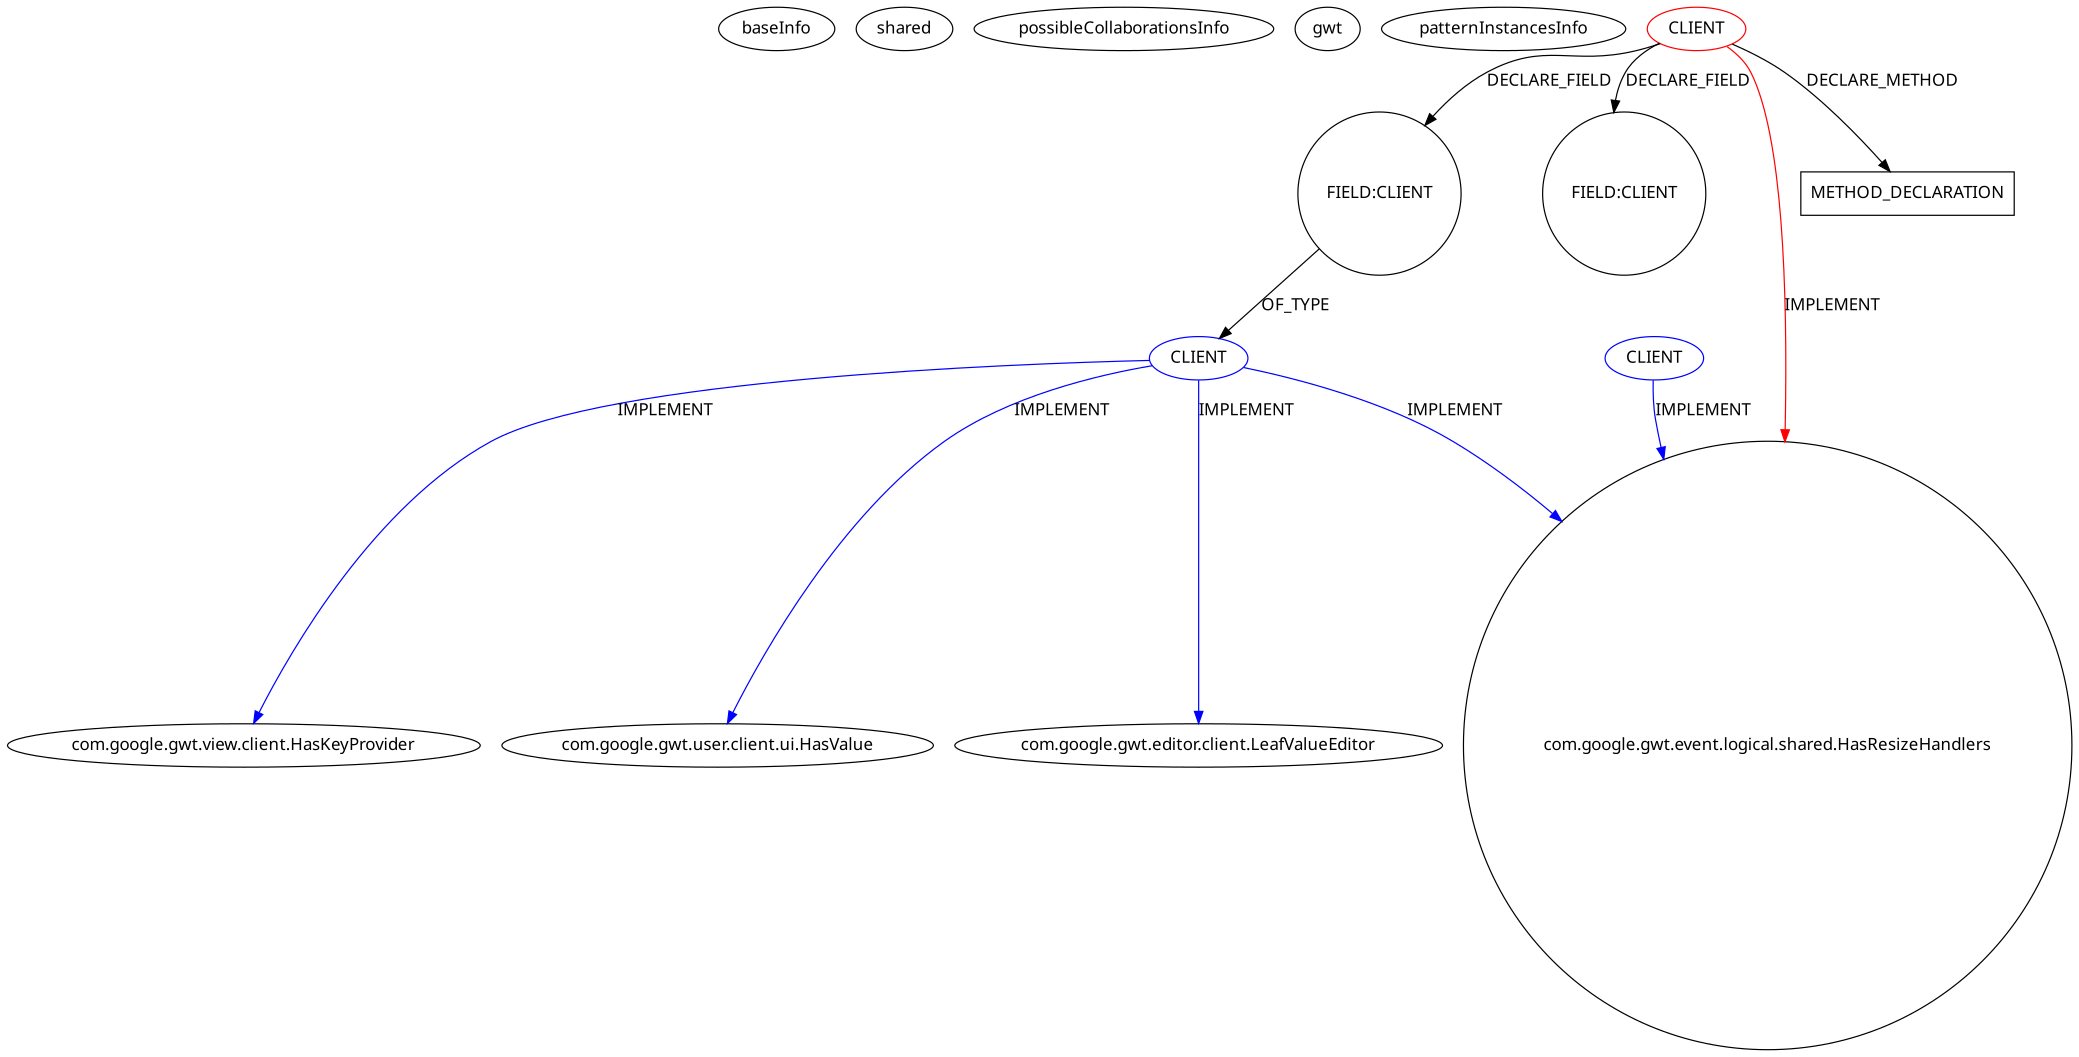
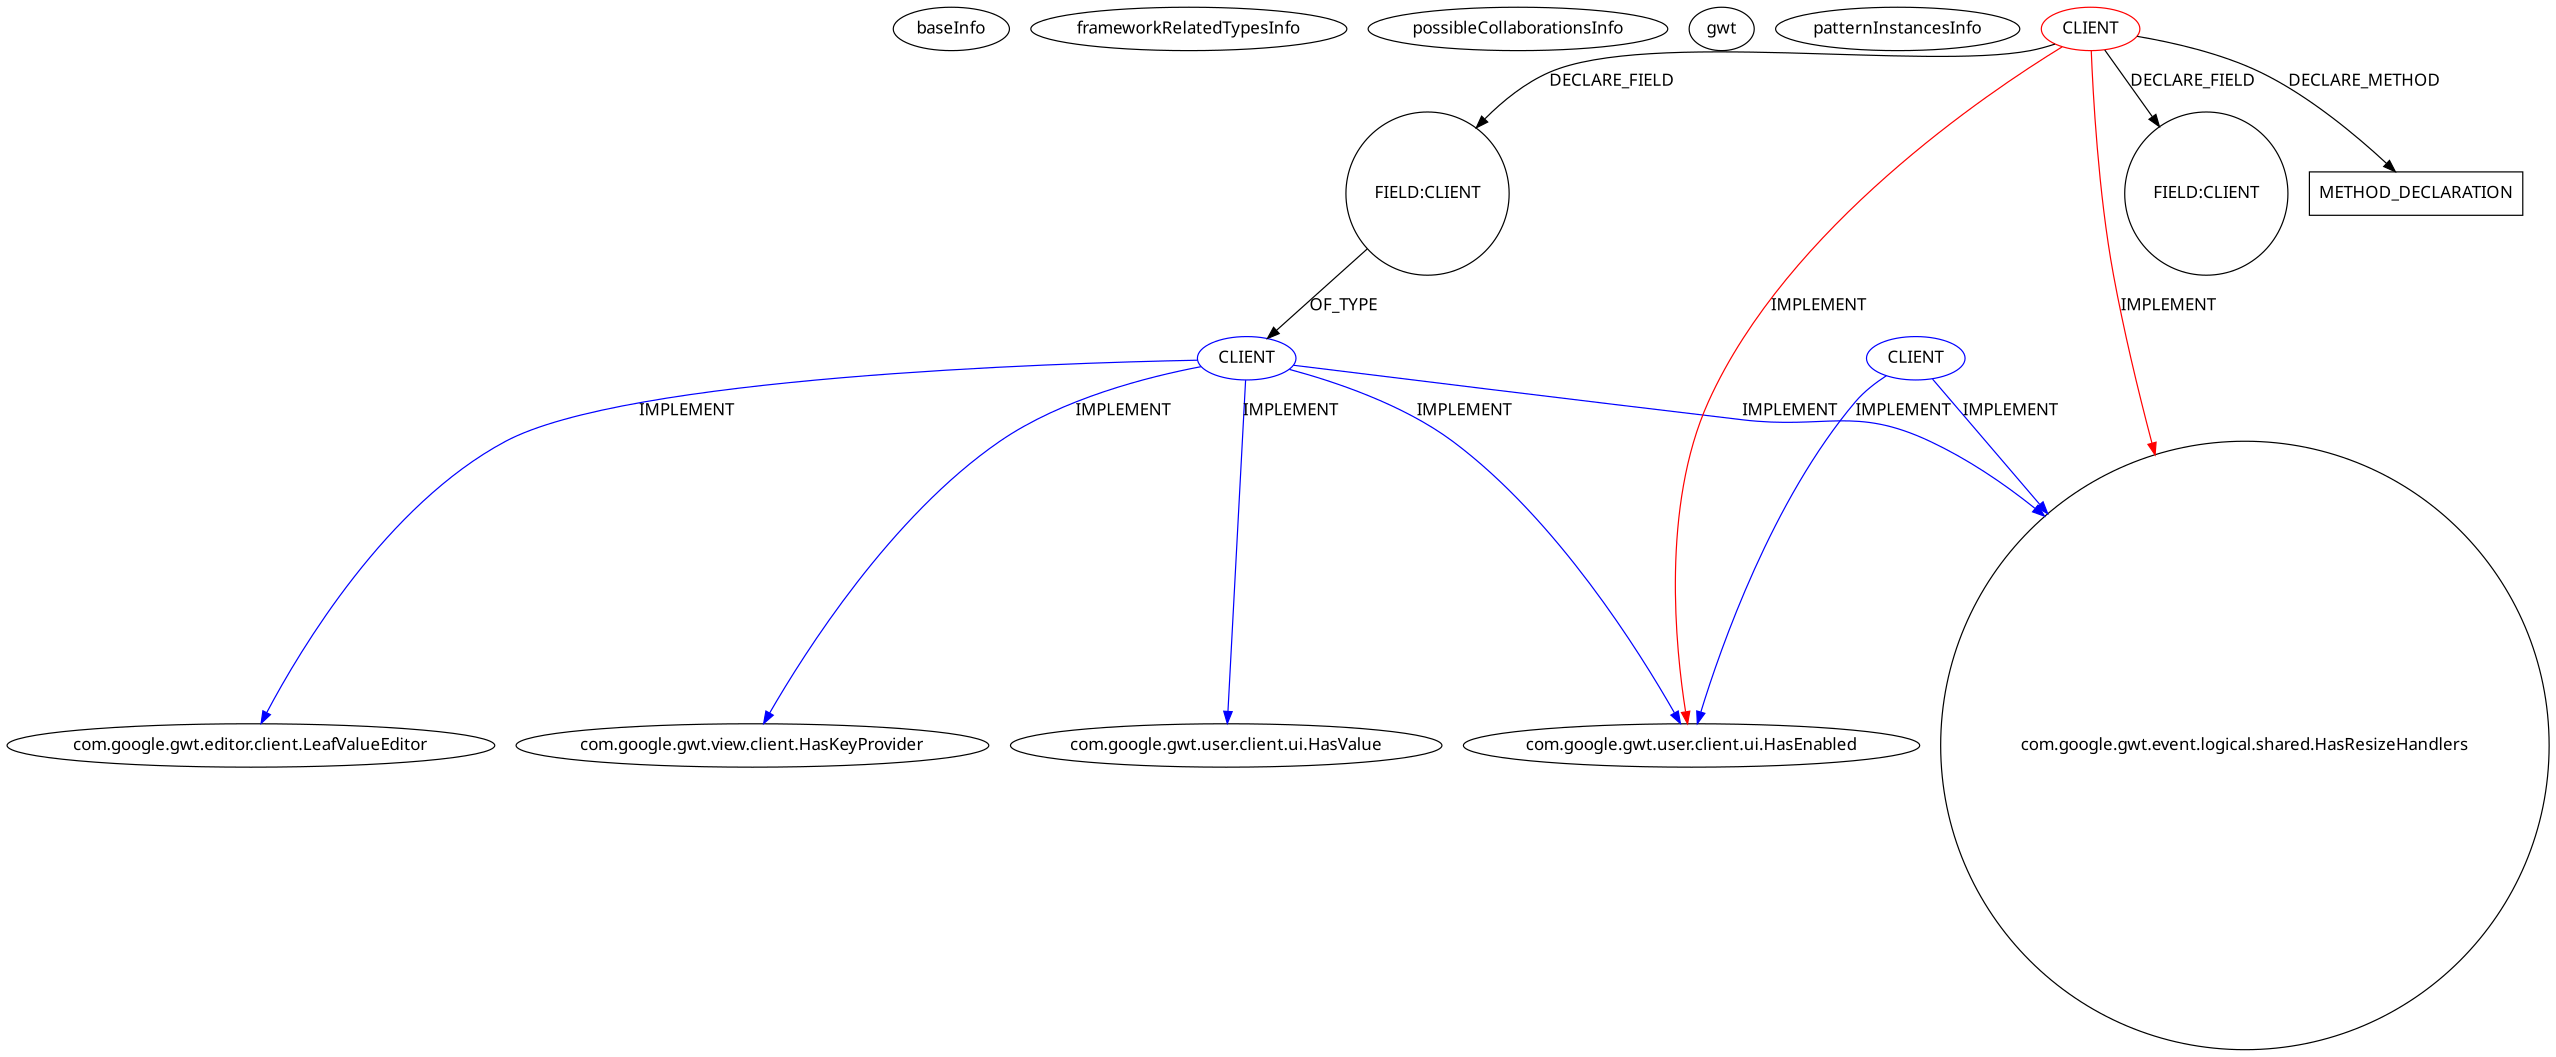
(905, 29) -> (1189, 29)
none -> (1692, 745)
